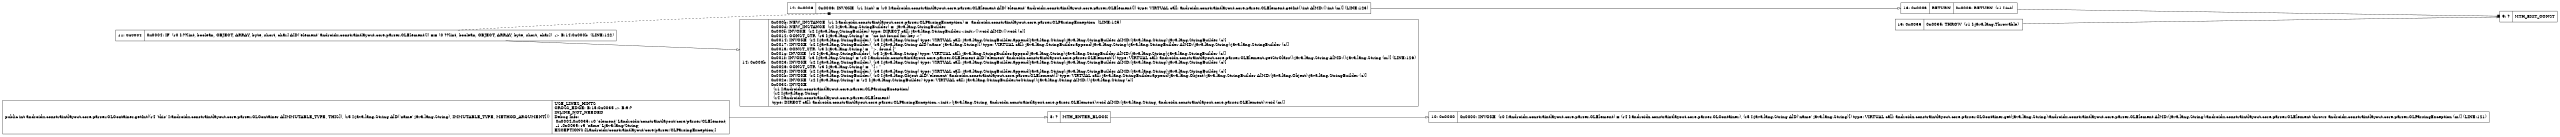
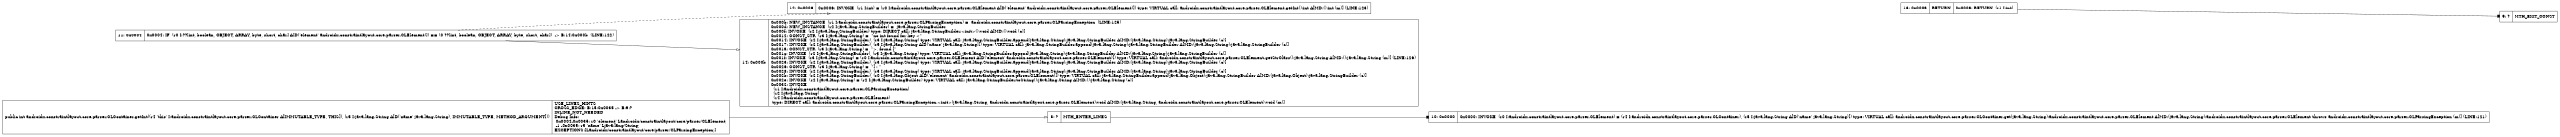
(1634, 8) -> none
(643, 21) -> (643, 21)
(1959, 25) -> none
(1085, 117) -> (1085, 117)
(1268, 117) -> (1268, 117)
